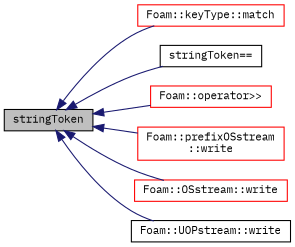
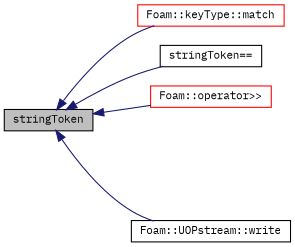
(211, 144) -> none
(211, 191) -> none
